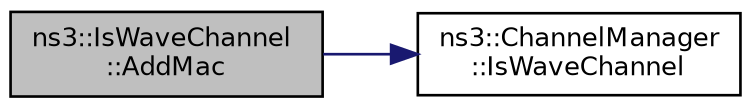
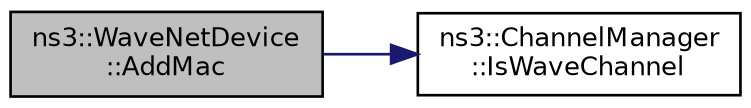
(167, 54) -> (167, 54)
